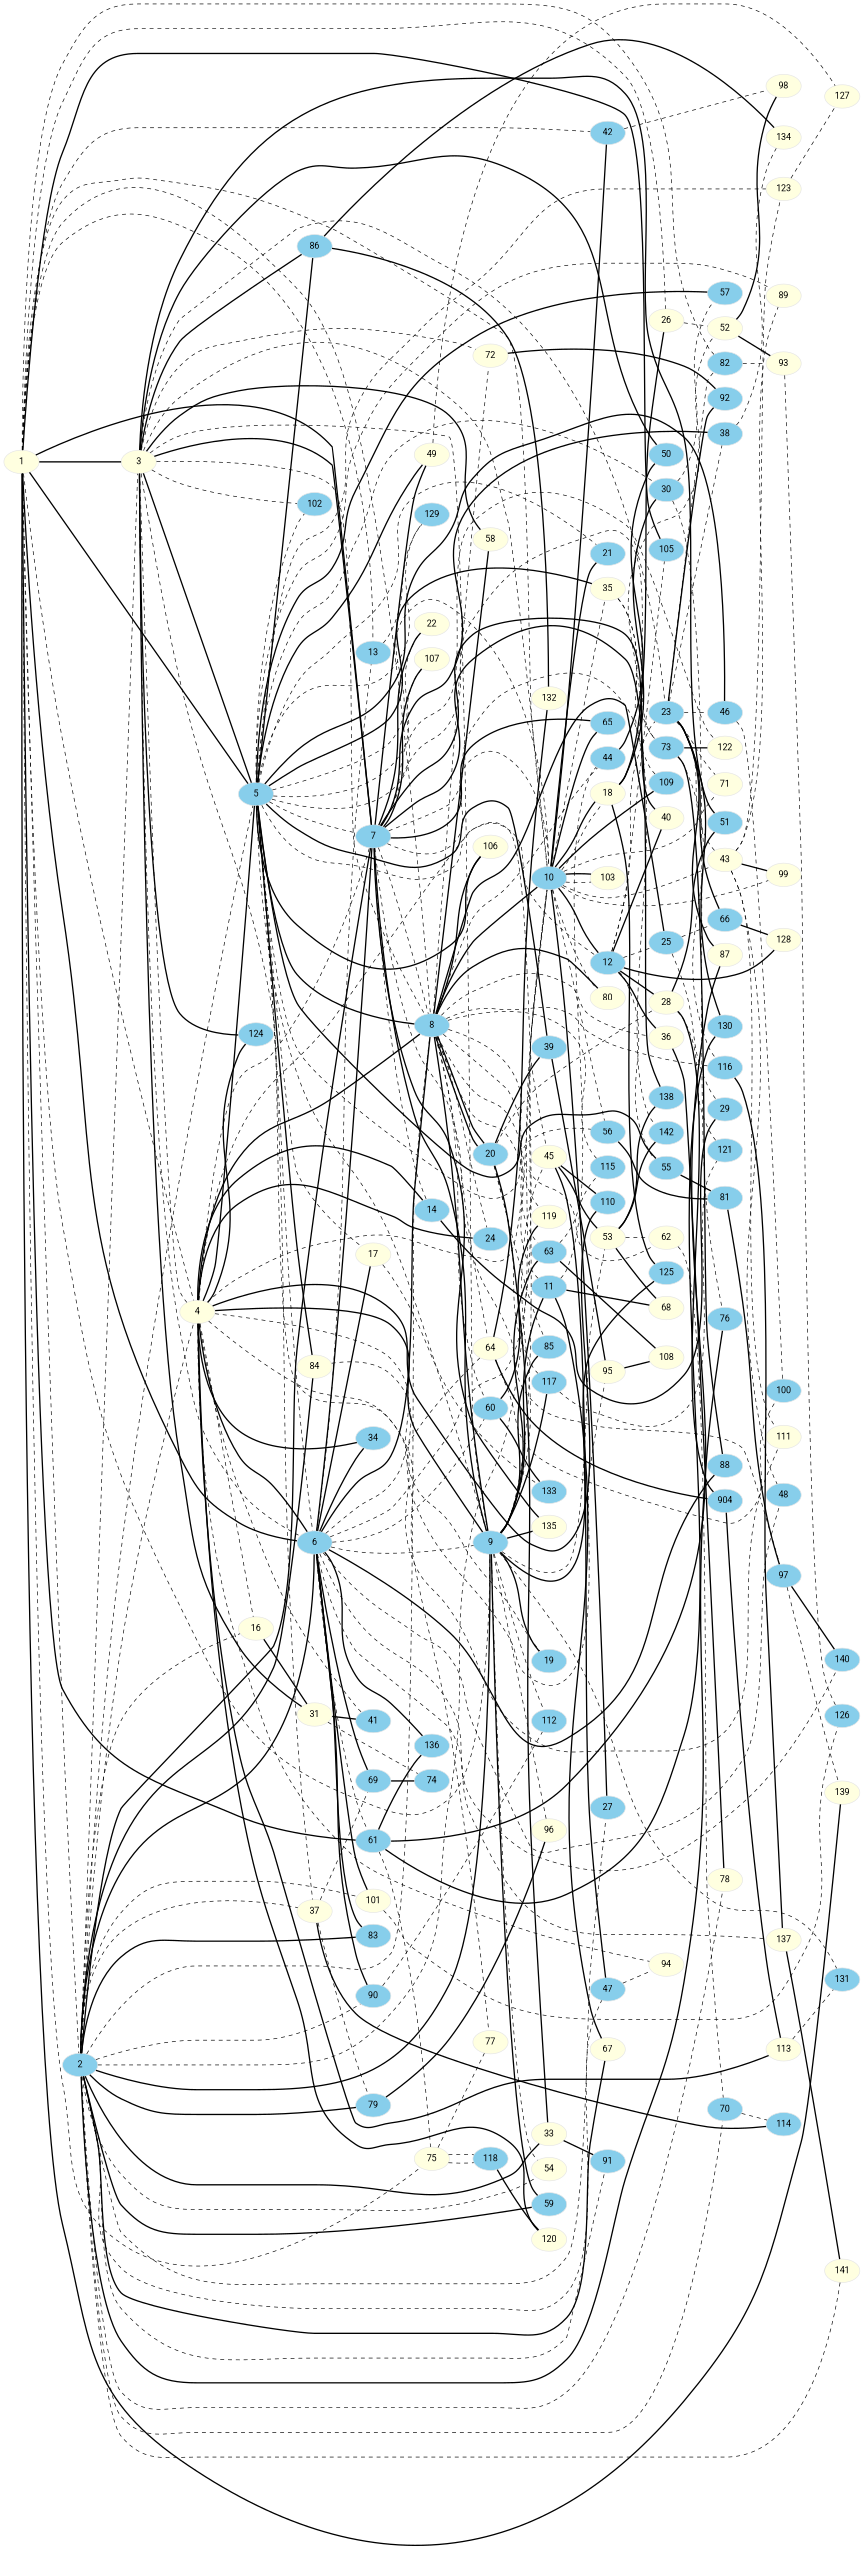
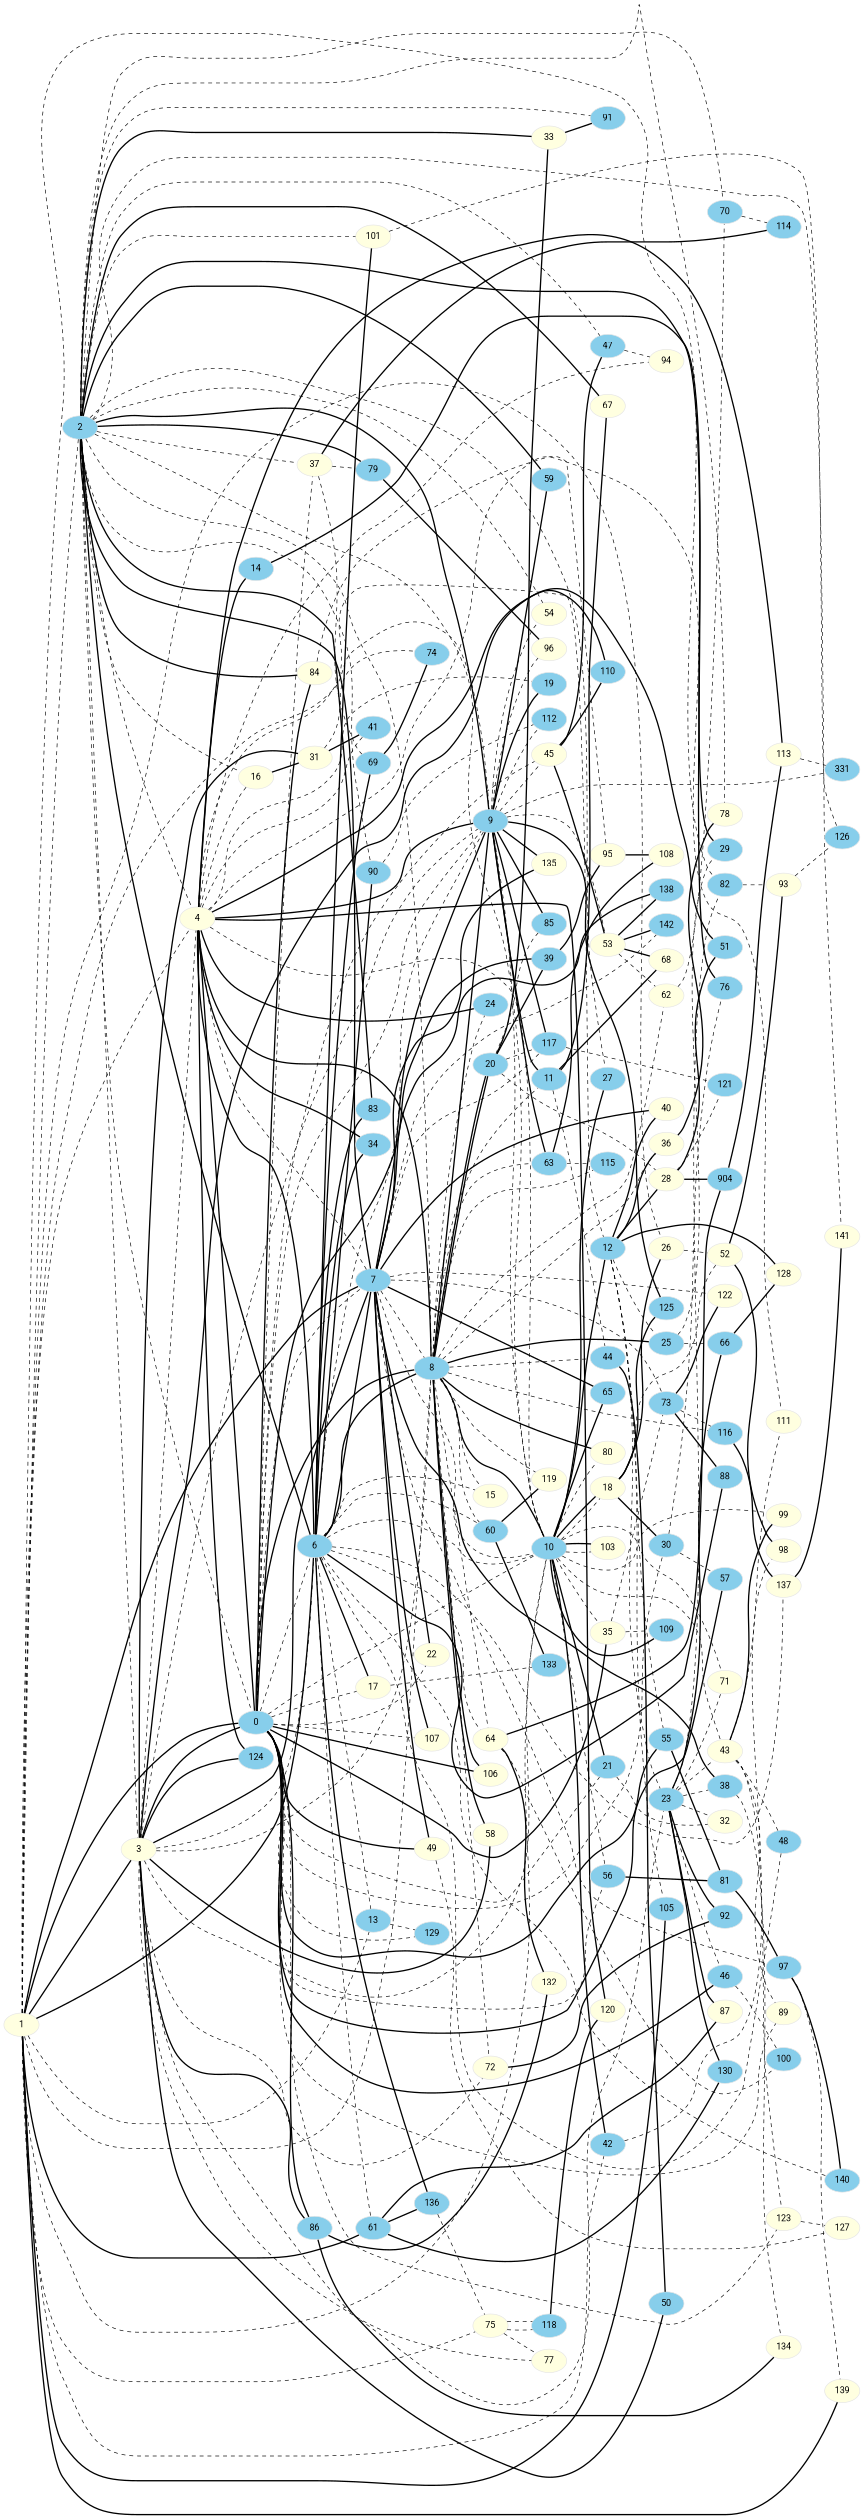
(315, 504) -> none
(256, 794) -> (256, 1723)
(390, 1025) -> (418, 1140)
none -> (490, 1496)
none -> (725, 1822)
(842, 1980) -> (842, 770)
(414, 1998) -> (461, 2264)
